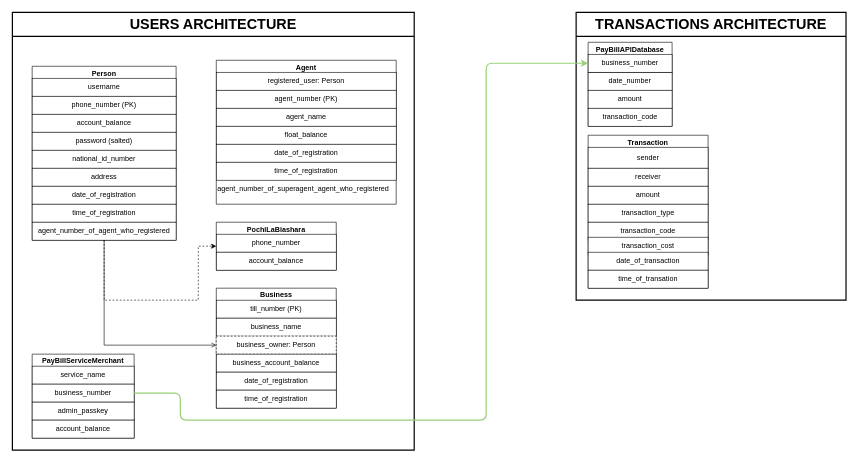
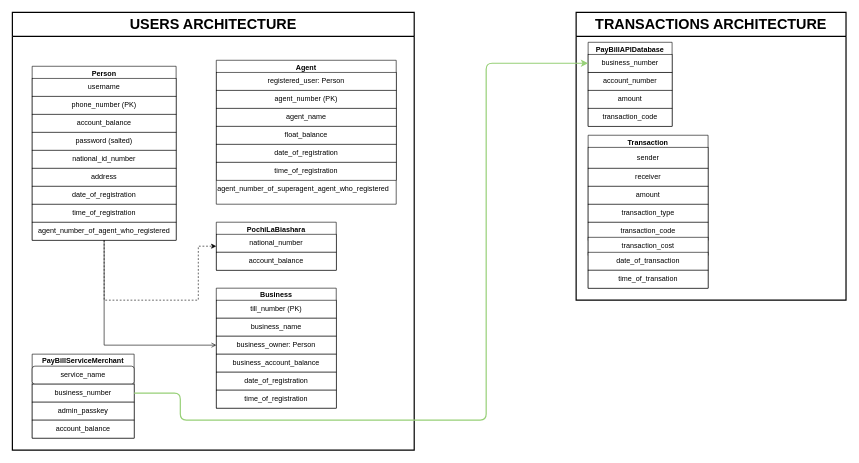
(630, 81) -> (630, 81)
(276, 243) -> (276, 243)
(276, 345) -> (276, 345)
(83, 375) -> (83, 375)
